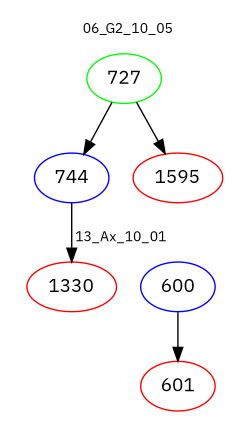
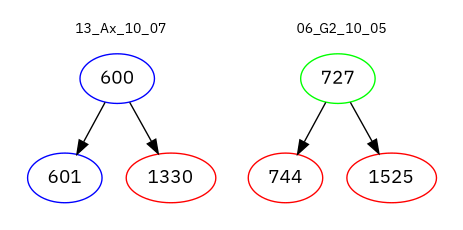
(72, 178) -> (285, 178)
(178, 178) -> (392, 178)
(72, 233) -> (141, 122)
(121, 238) -> (121, 30)
(178, 386) -> (65, 178)
